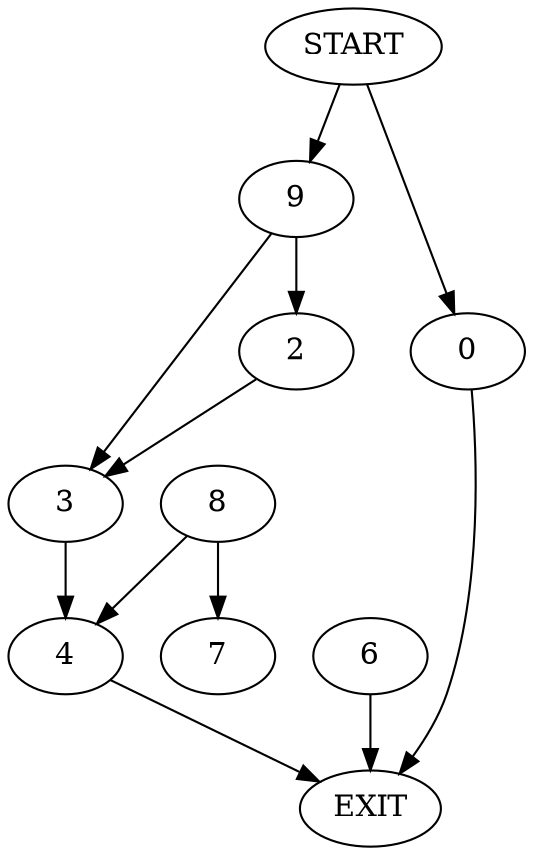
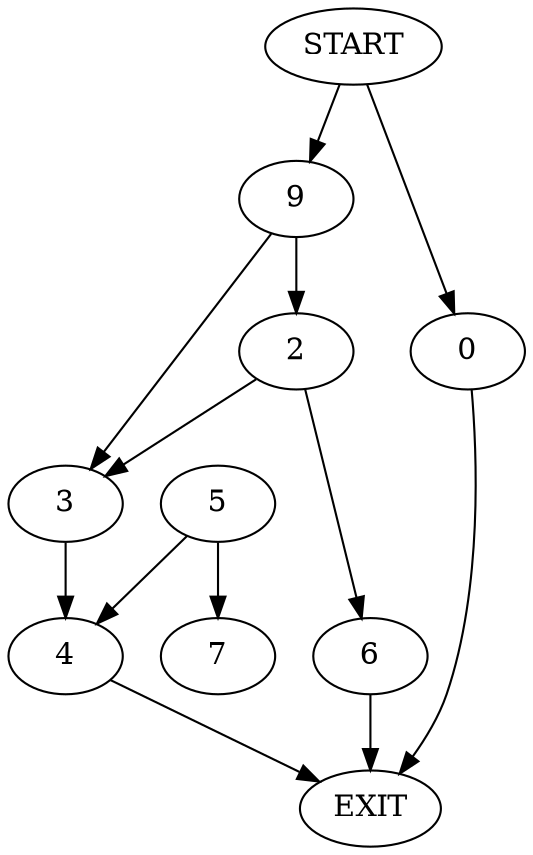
none -> (331, 493)
(218, 504) -> (218, 504)
